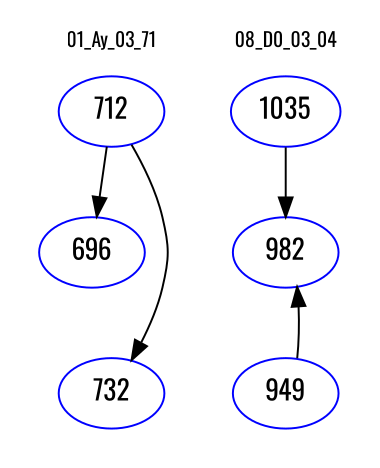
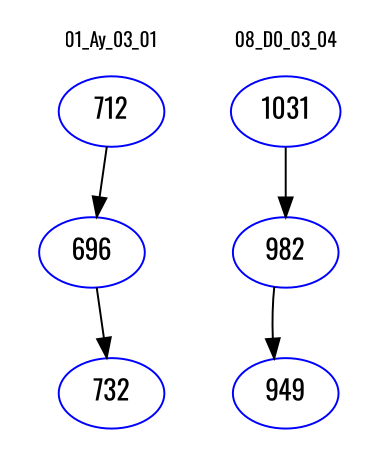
(112, 42) -> (112, 42)
(286, 112) -> (286, 112)
(167, 242) -> (100, 313)
(299, 333) -> (273, 313)
